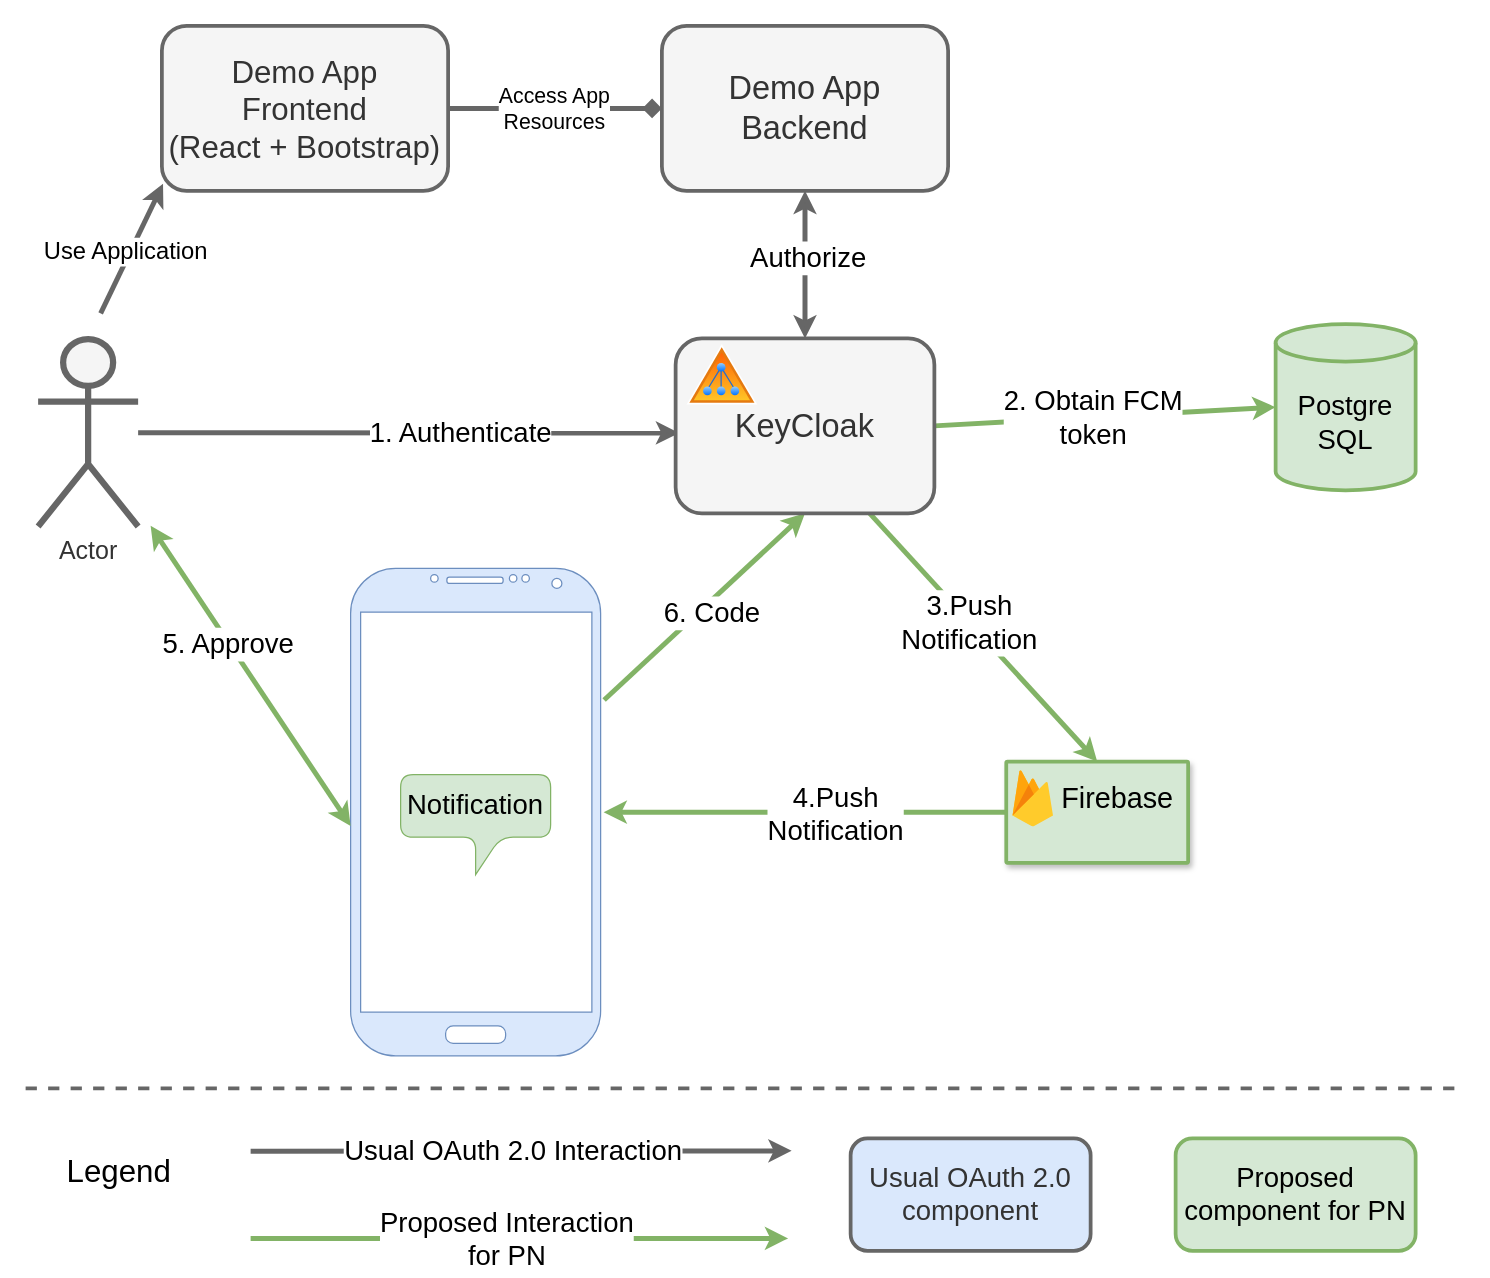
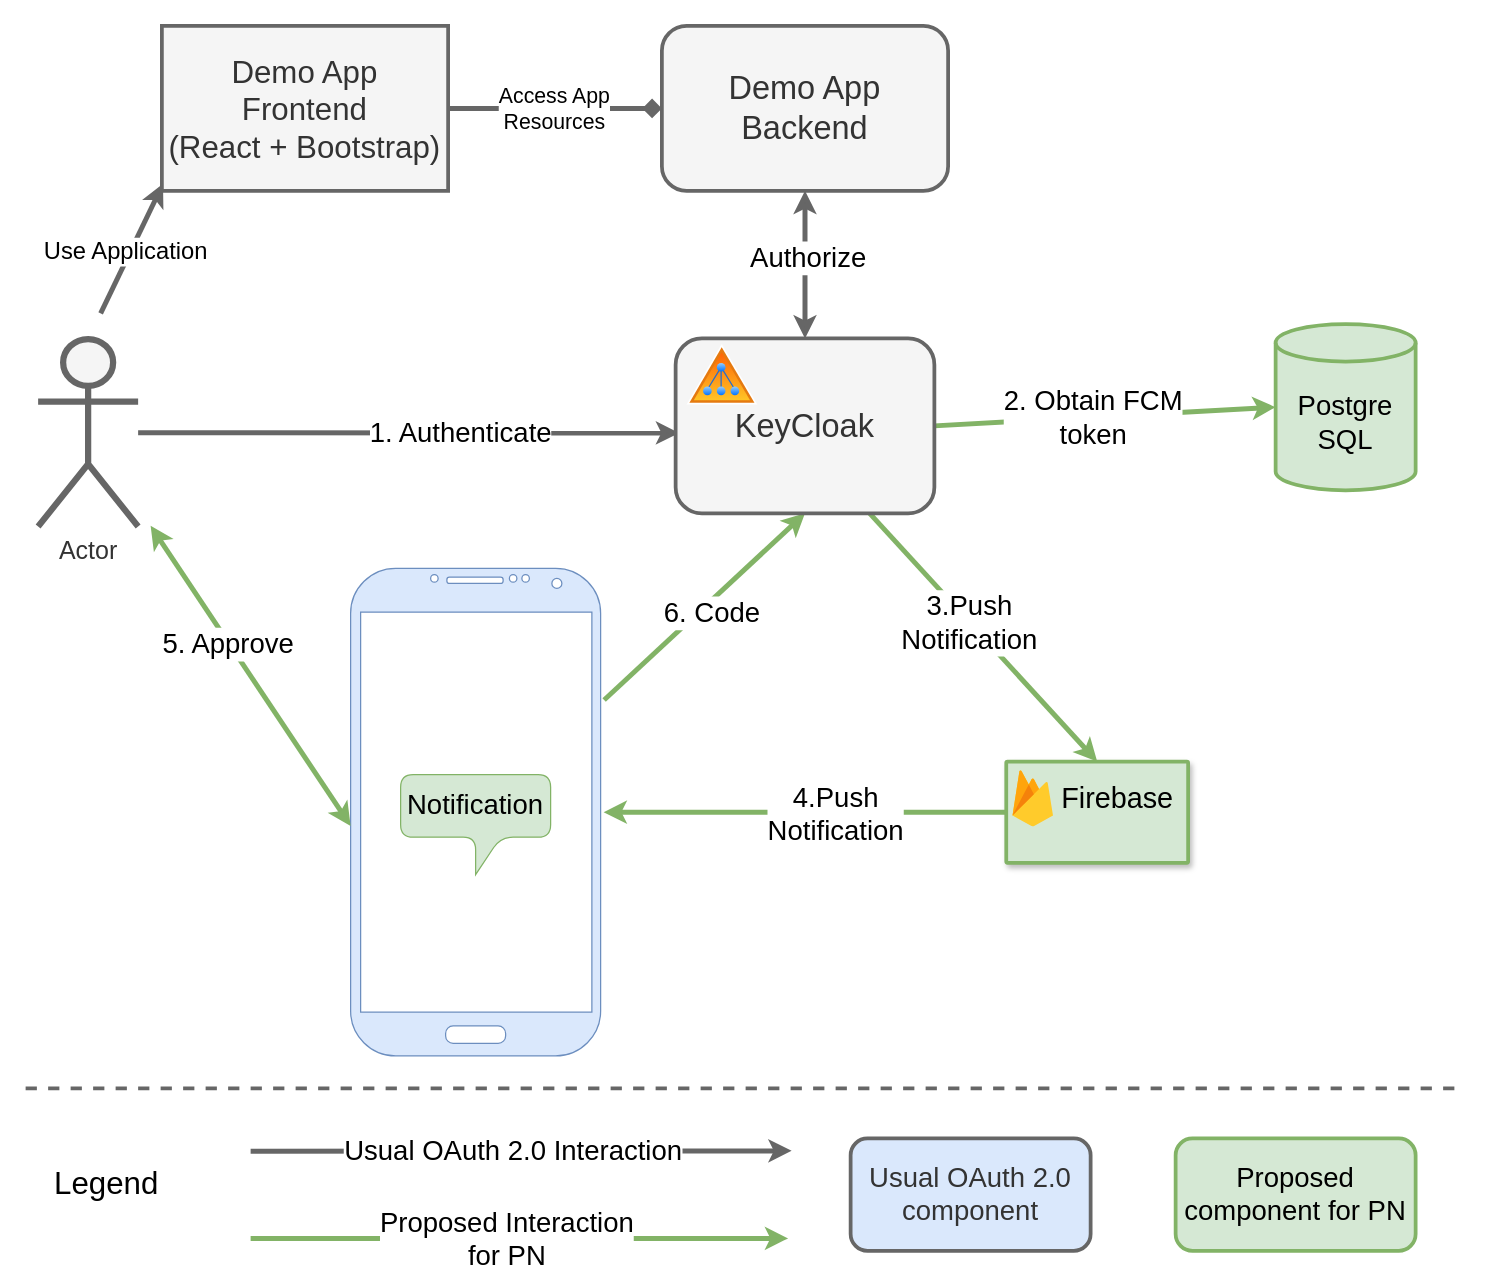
(305, 108) -> (305, 108)
(119, 1169) -> (107, 1182)
